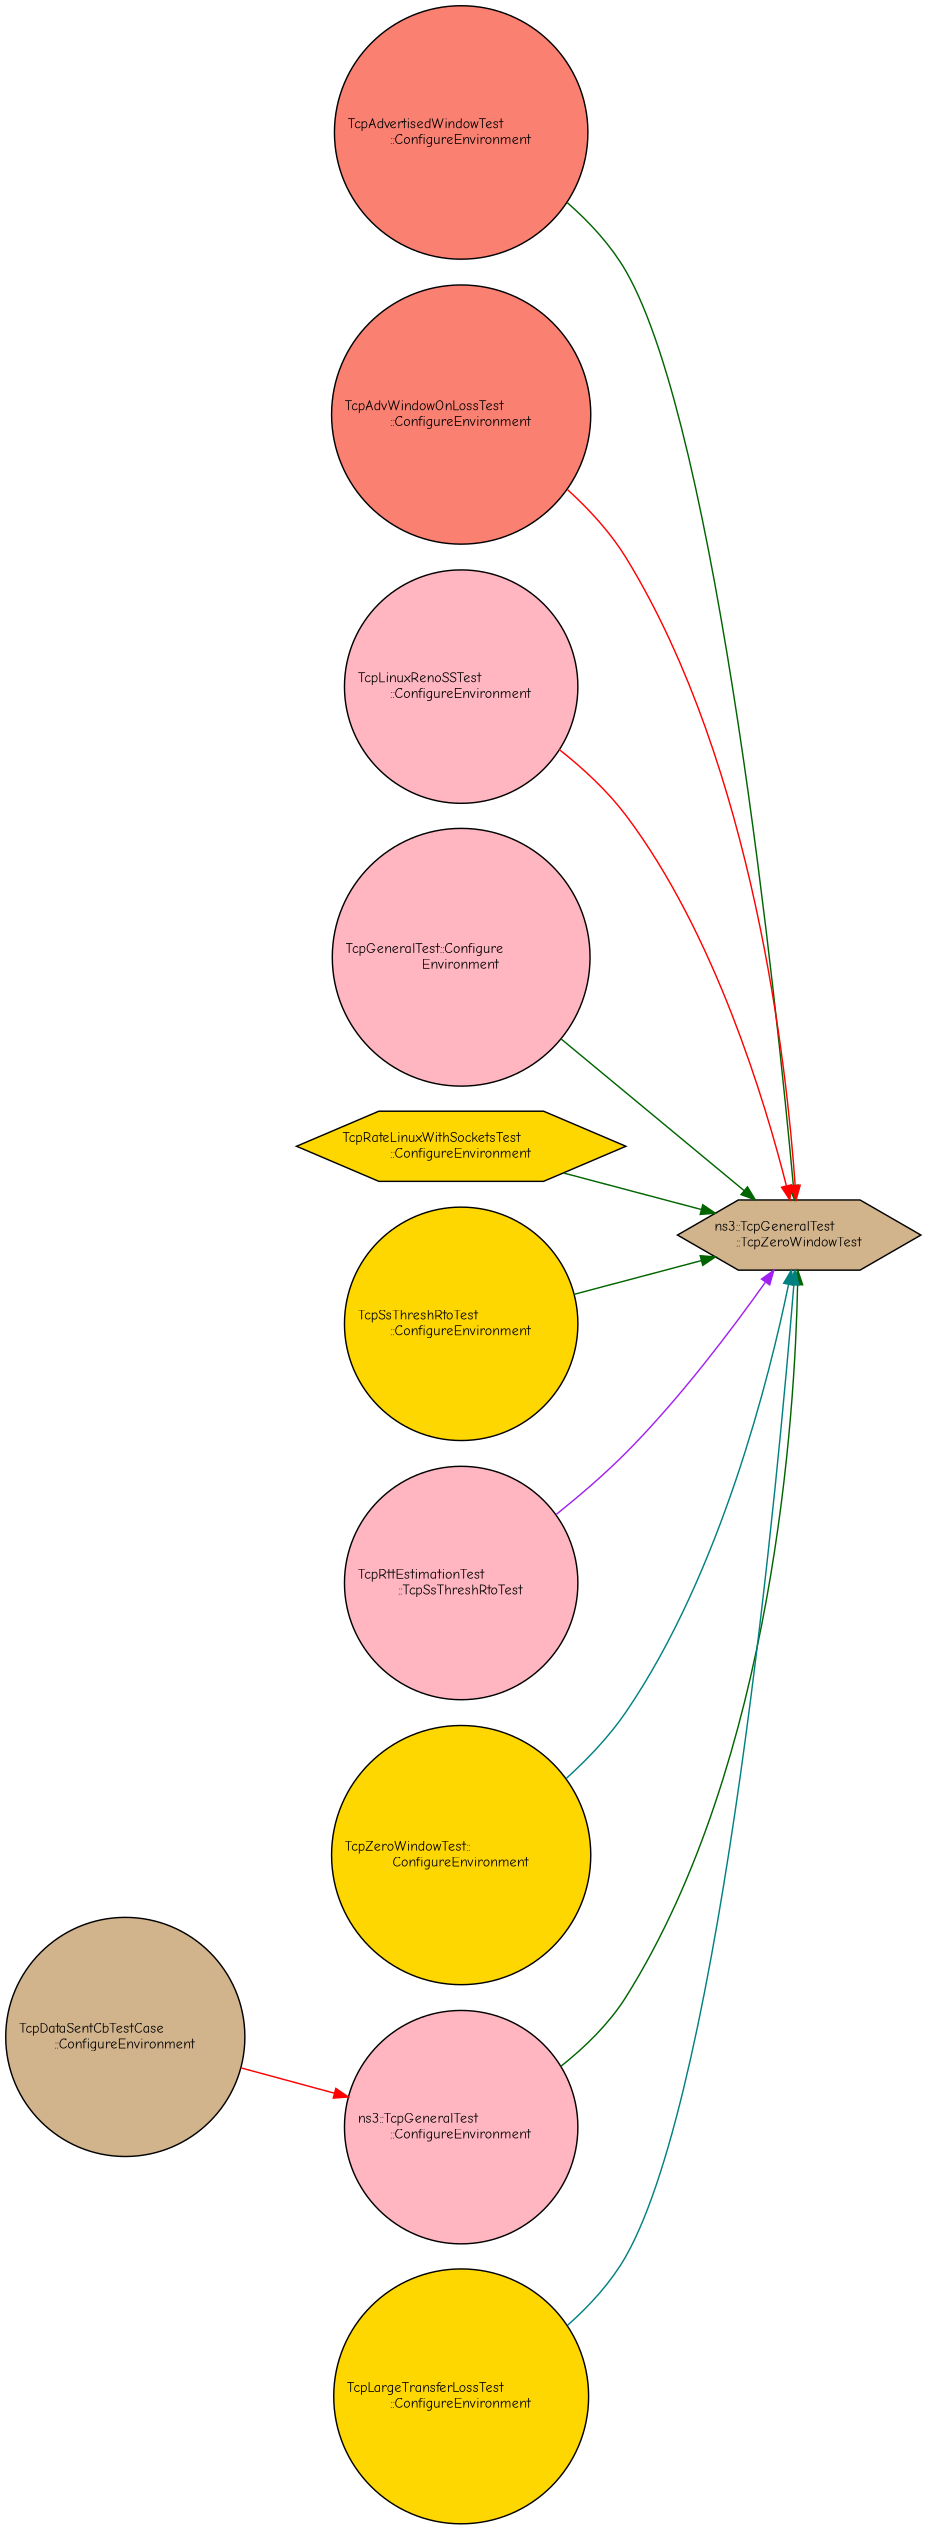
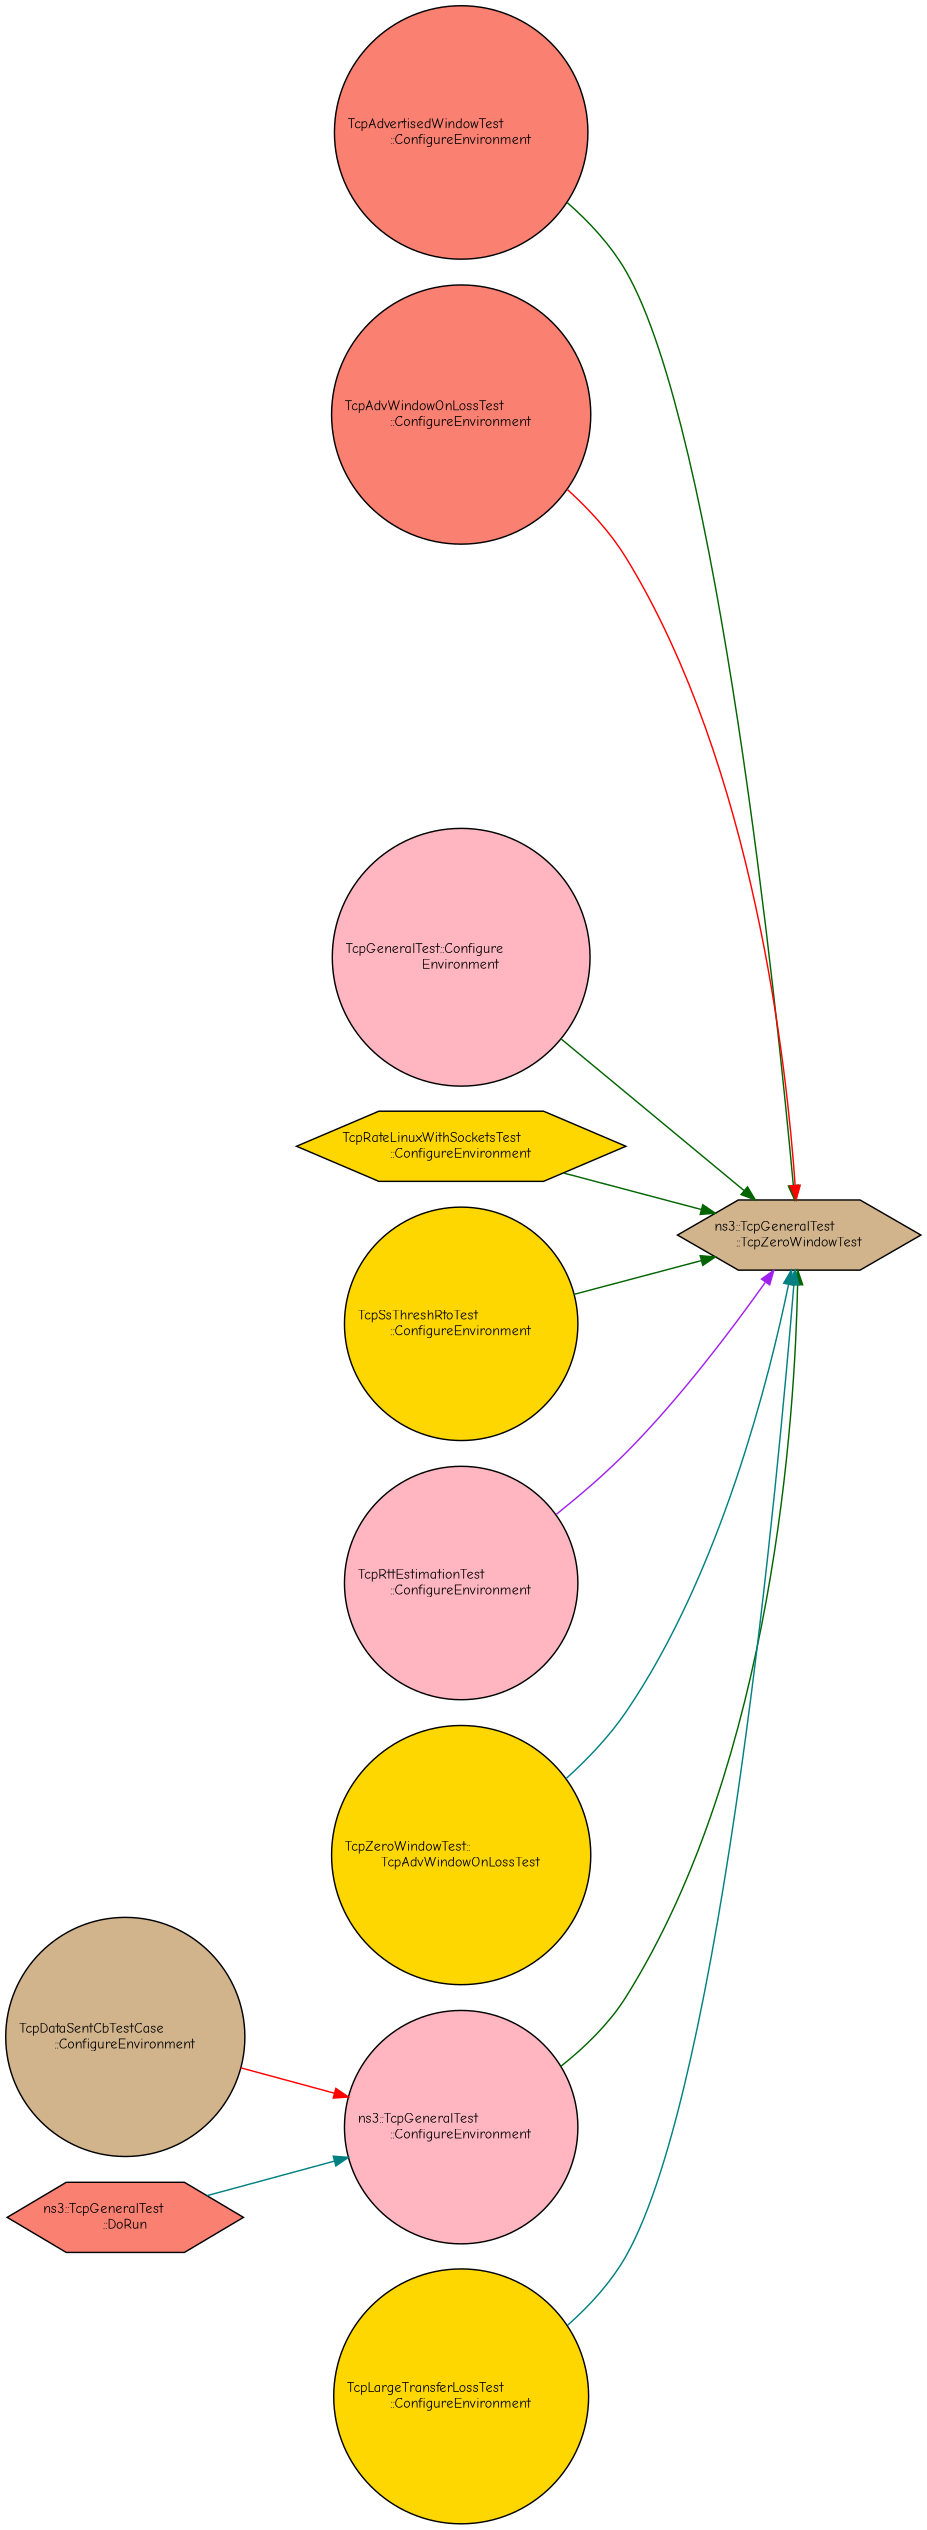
(461, 687) -> none
(461, 1583) -> (461, 1583)
(461, 1855) -> (461, 1855)
none -> (125, 2217)
